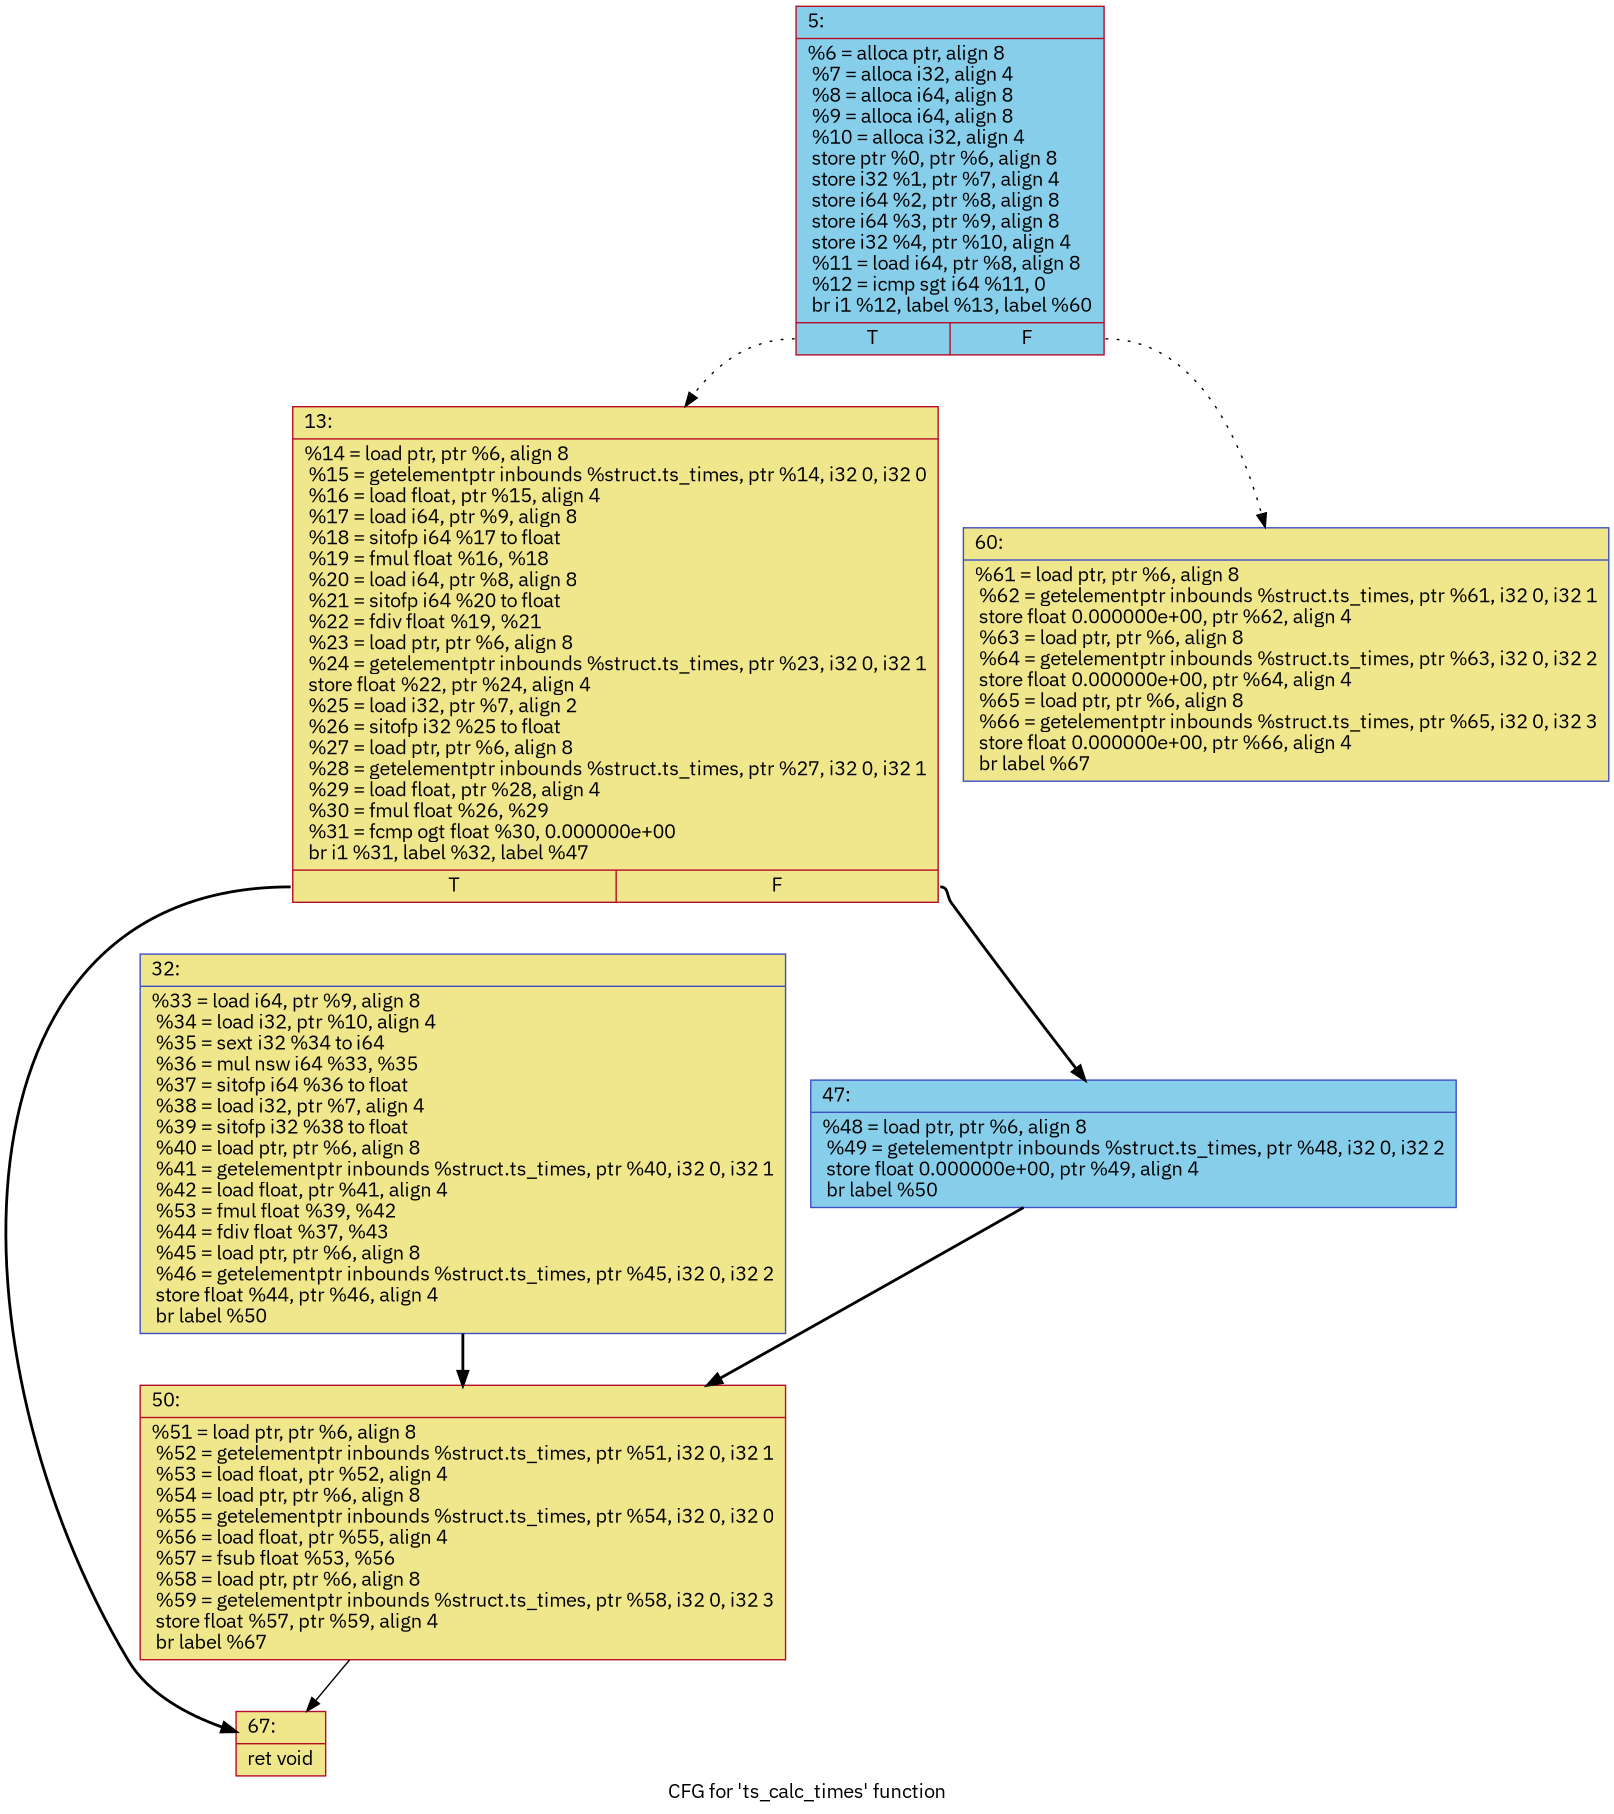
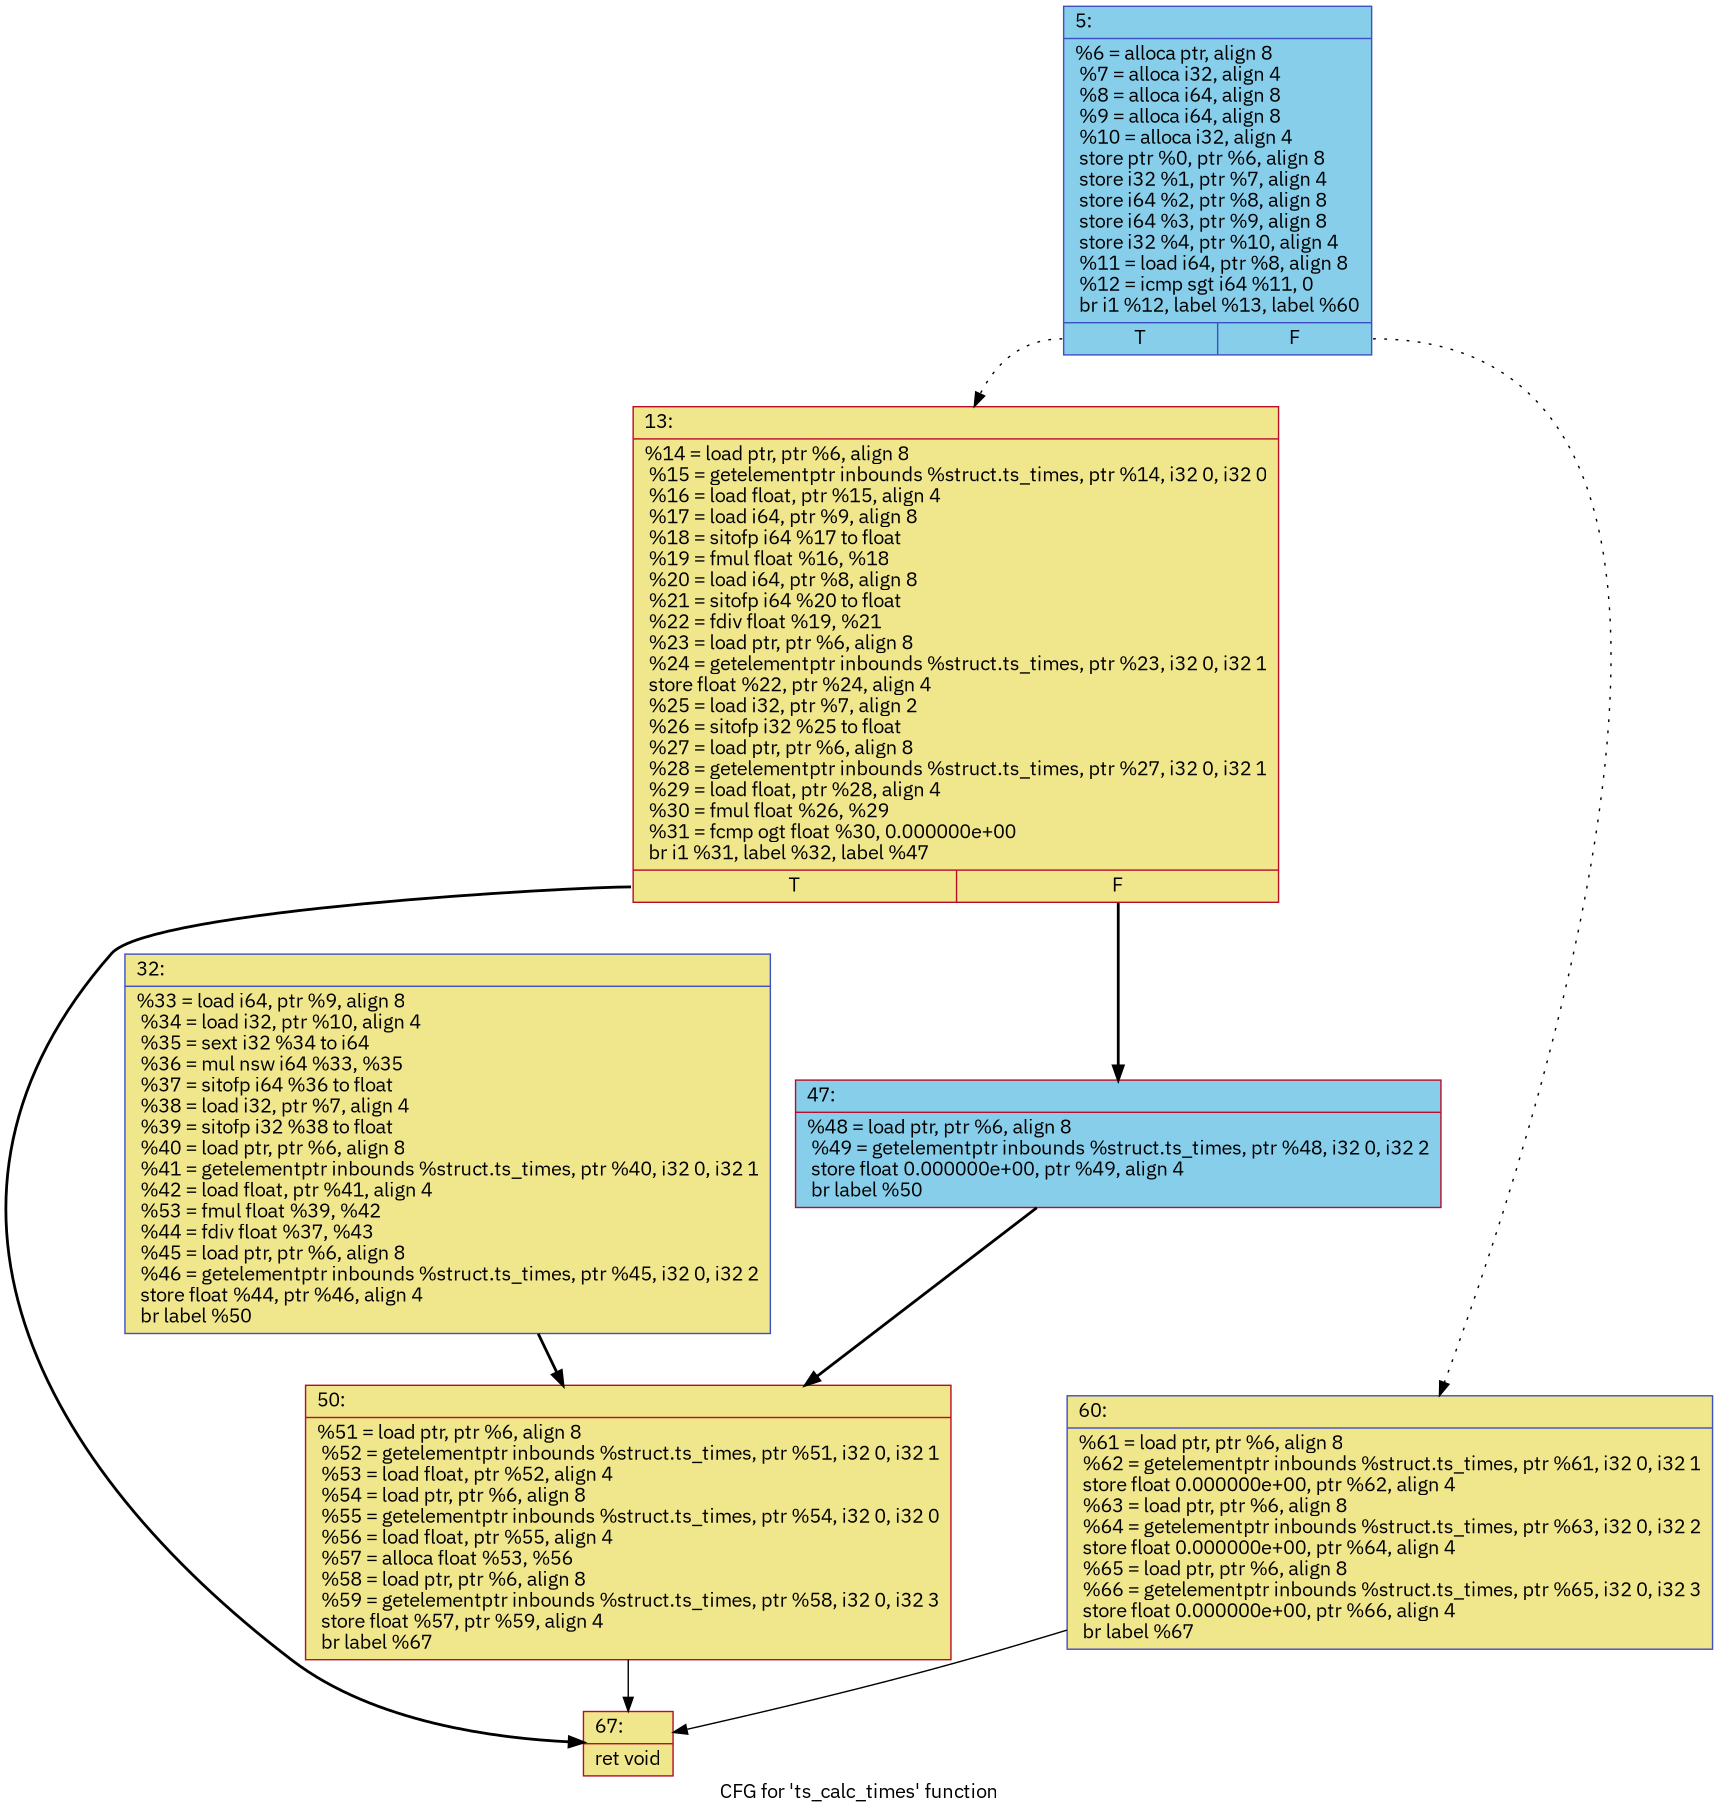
(950, 181) -> (1218, 181)
(1133, 1144) -> (1118, 1144)
(274, 1559) -> (446, 1559)
none -> (878, 1683)
